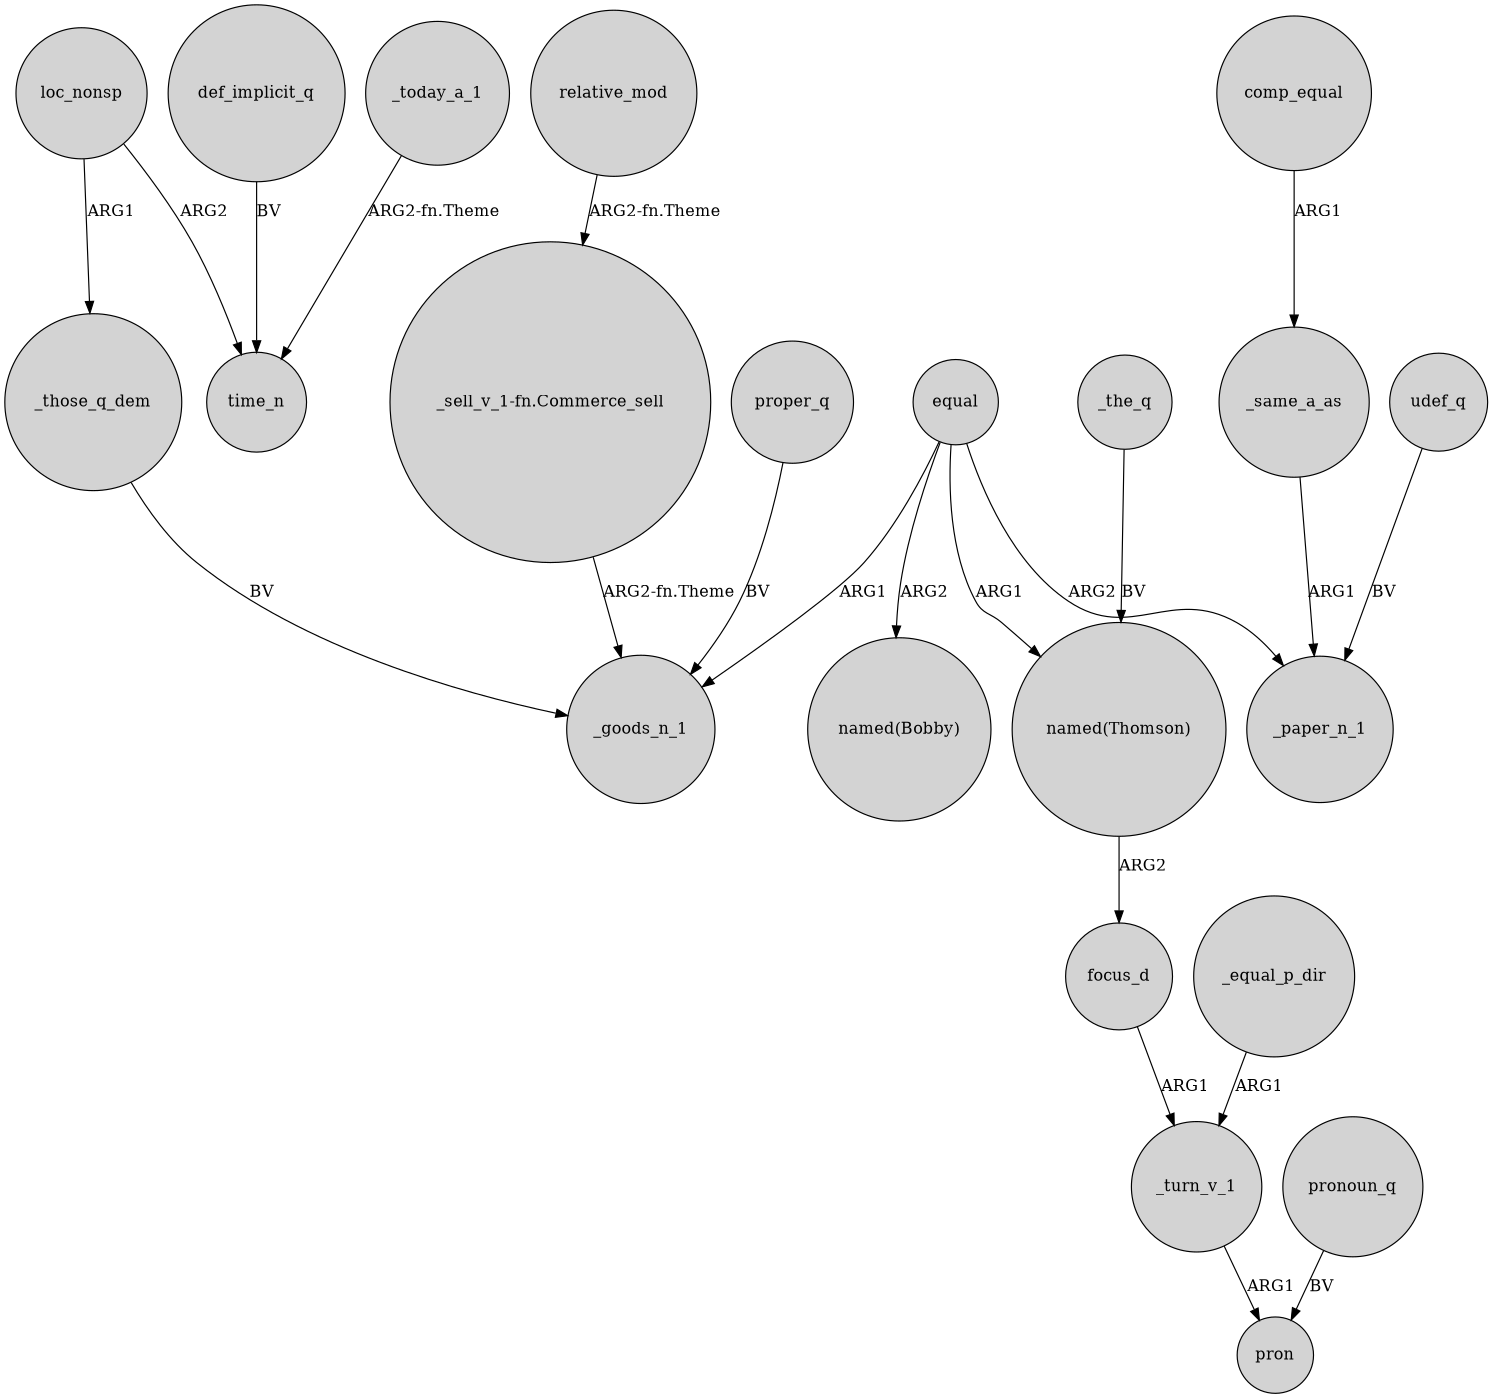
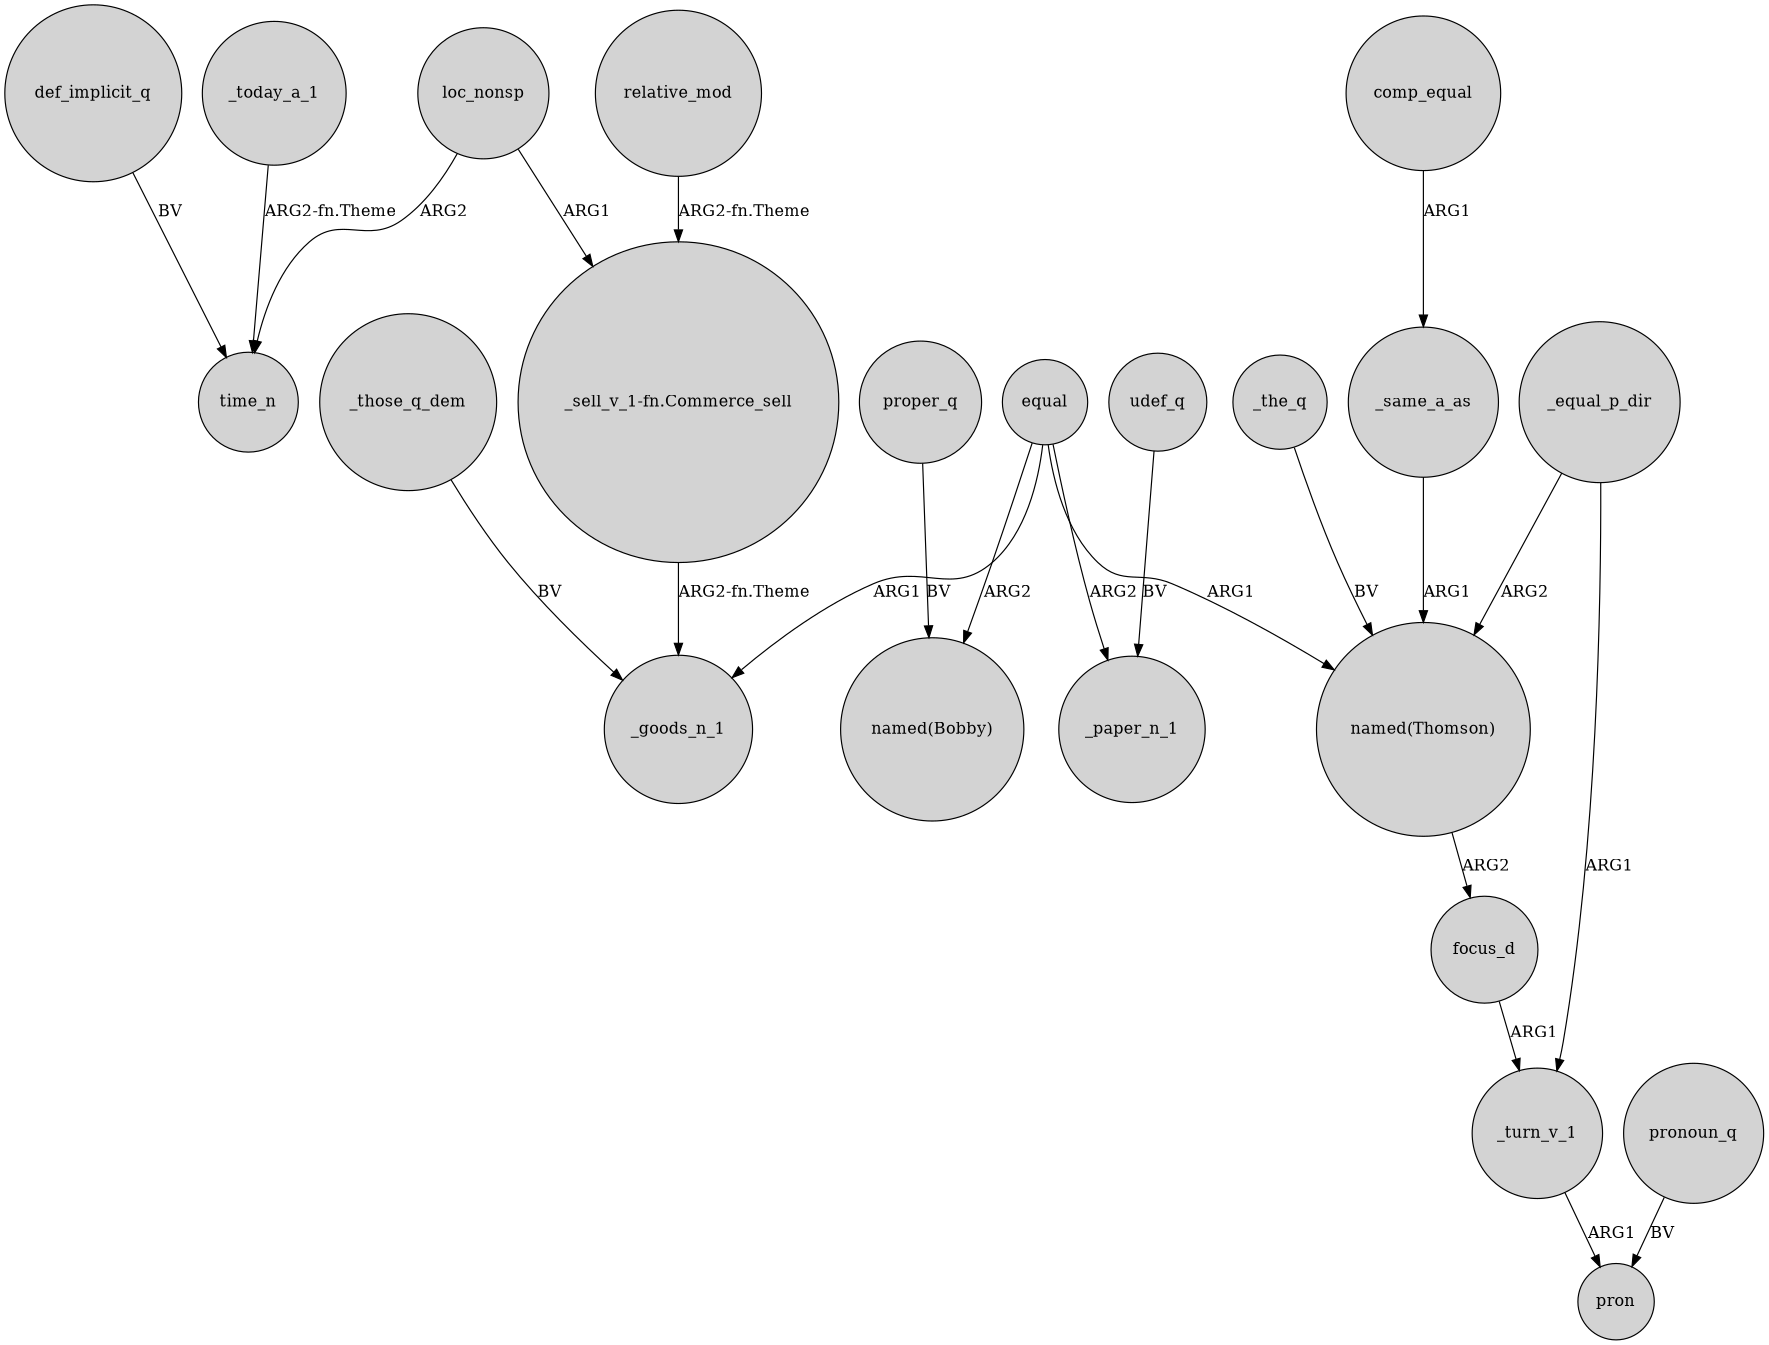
(87, 230) -> (552, 203)
none -> (1521, 549)
(1307, 561) -> (1423, 544)
(753, 569) -> (926, 544)
